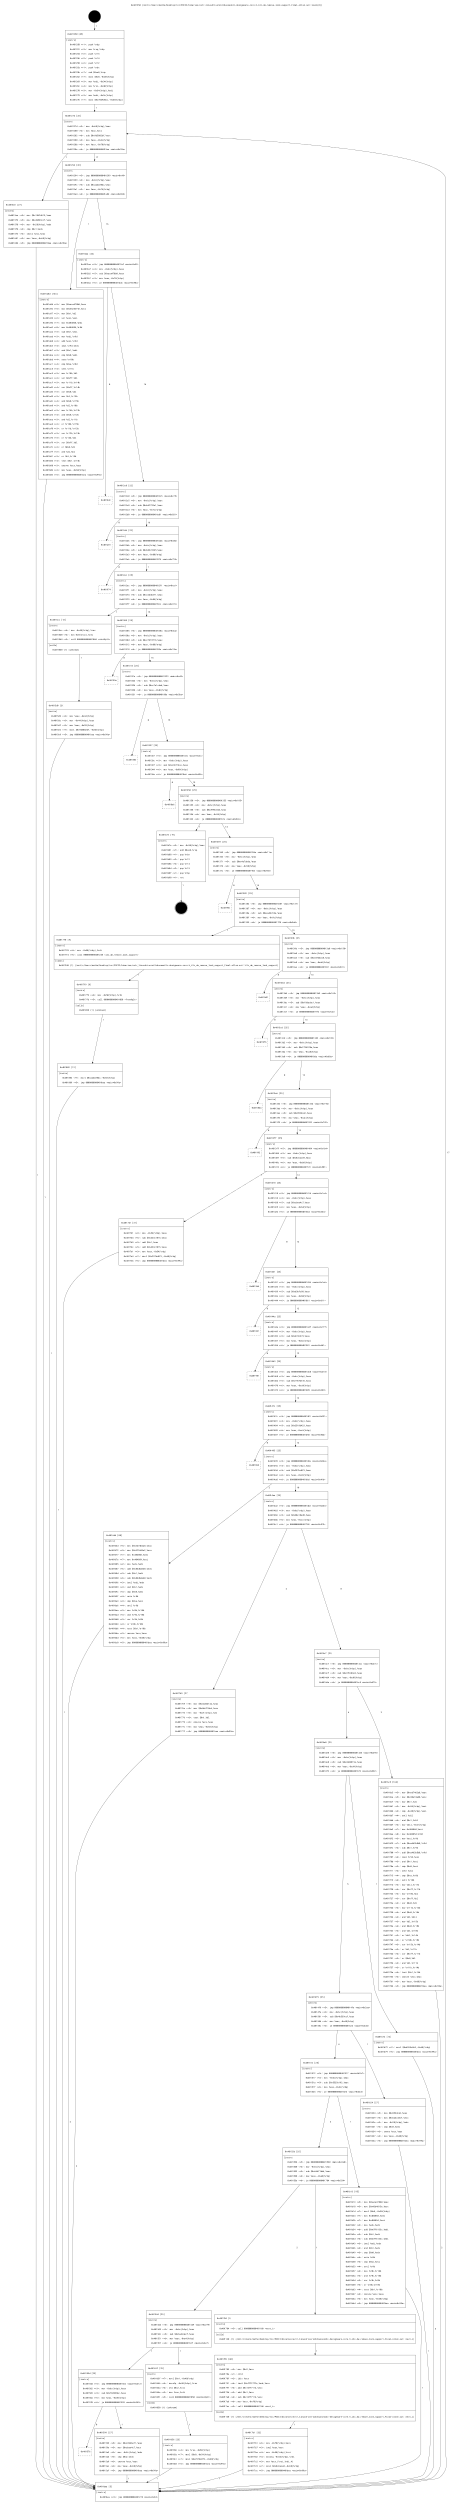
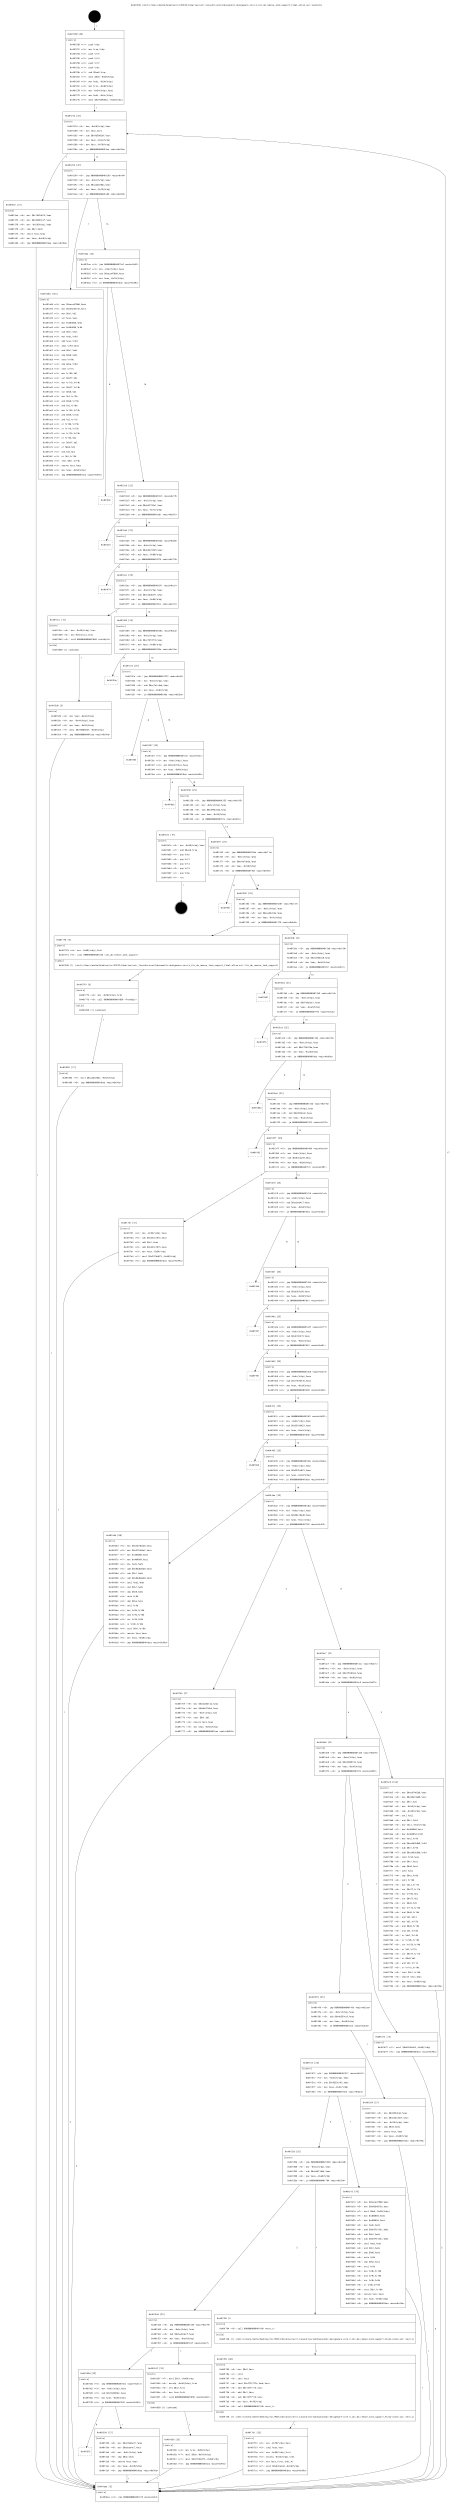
(198, 826) -> none
(43, 1502) -> none
(336, 2044) -> none
